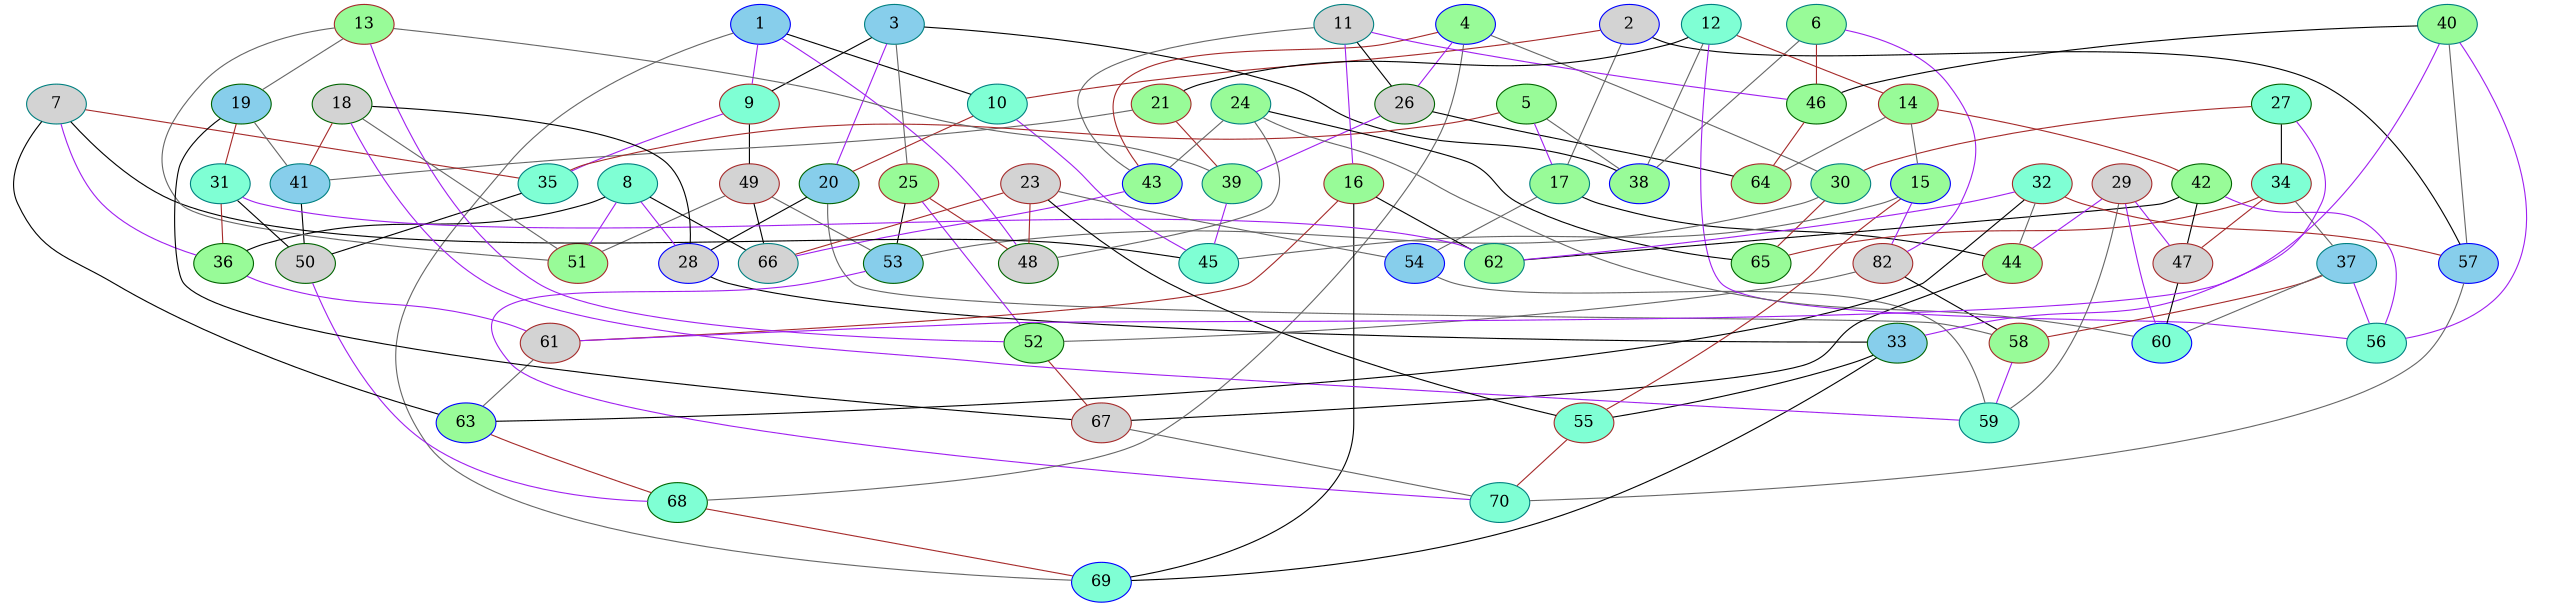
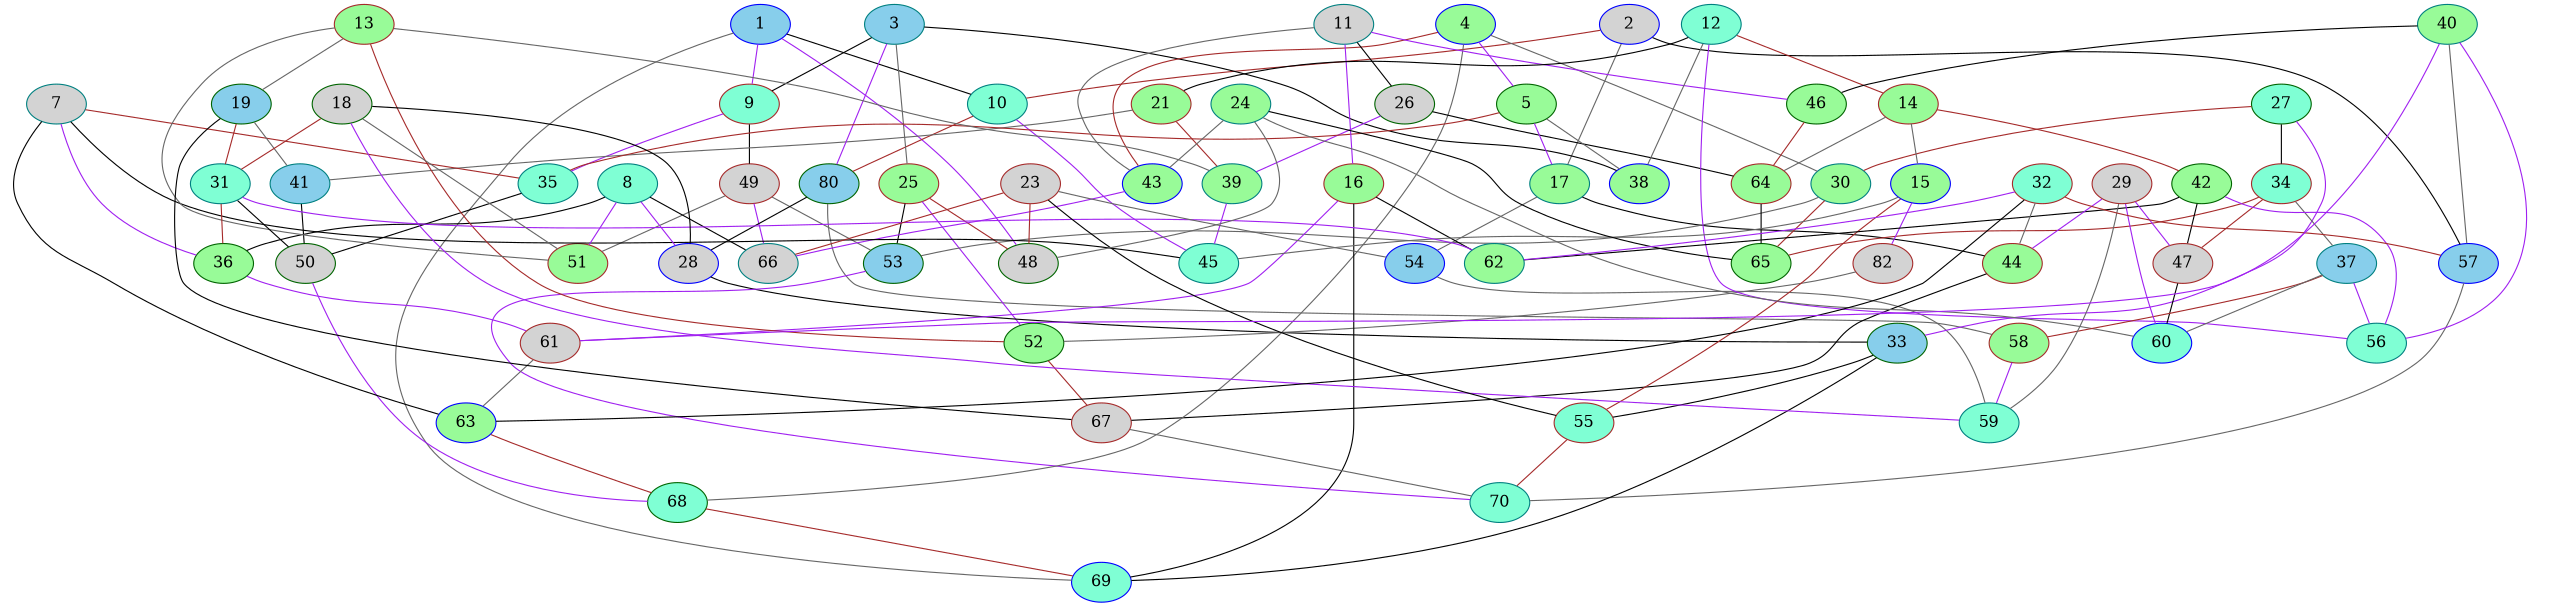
(1816, 24) -> none
(1430, 71) -> (1503, 73)
(323, 140) -> (295, 135)
(829, 184) -> (829, 184)
(757, 216) -> (757, 216)
none -> (1761, 221)
(1951, 303) -> none
(621, 310) -> (621, 310)
(1035, 313) -> (1035, 313)
